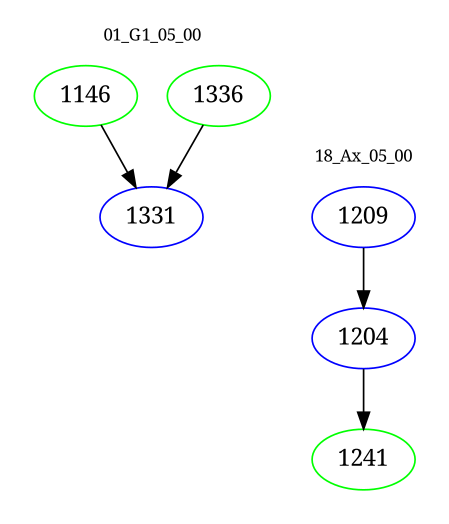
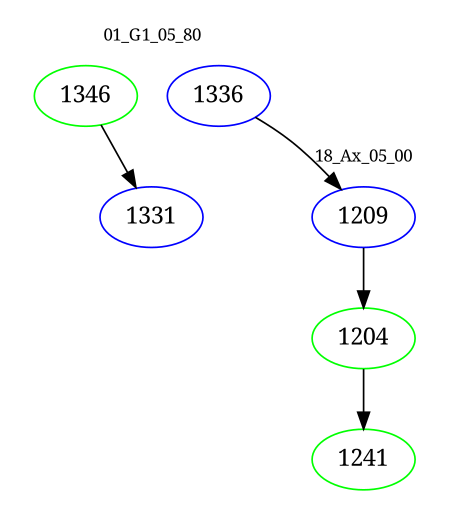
(152, 36) -> (152, 36)
(86, 96) -> (86, 96)
(219, 96) -> (219, 96)
(190, 149) -> (309, 157)
(364, 338) -> (364, 338)
